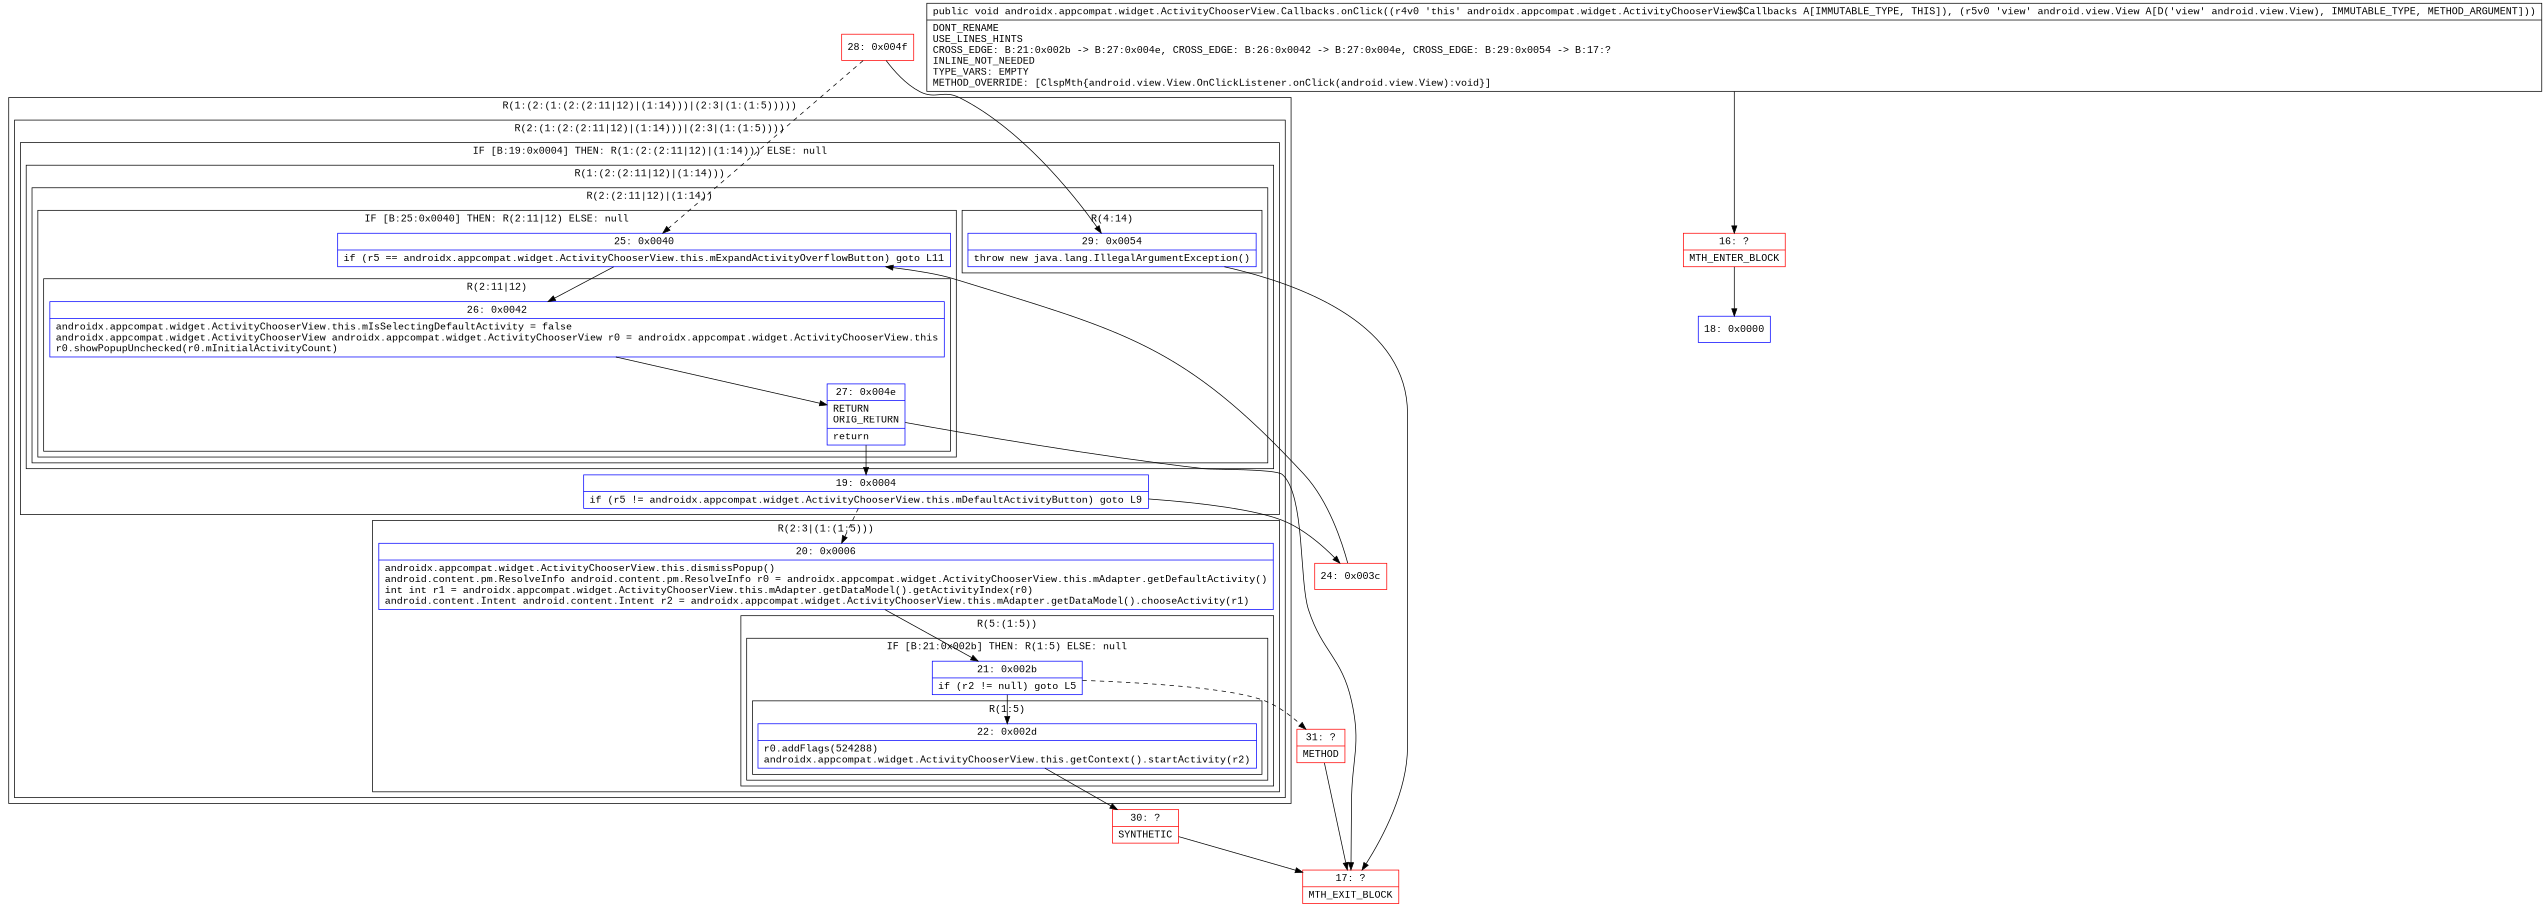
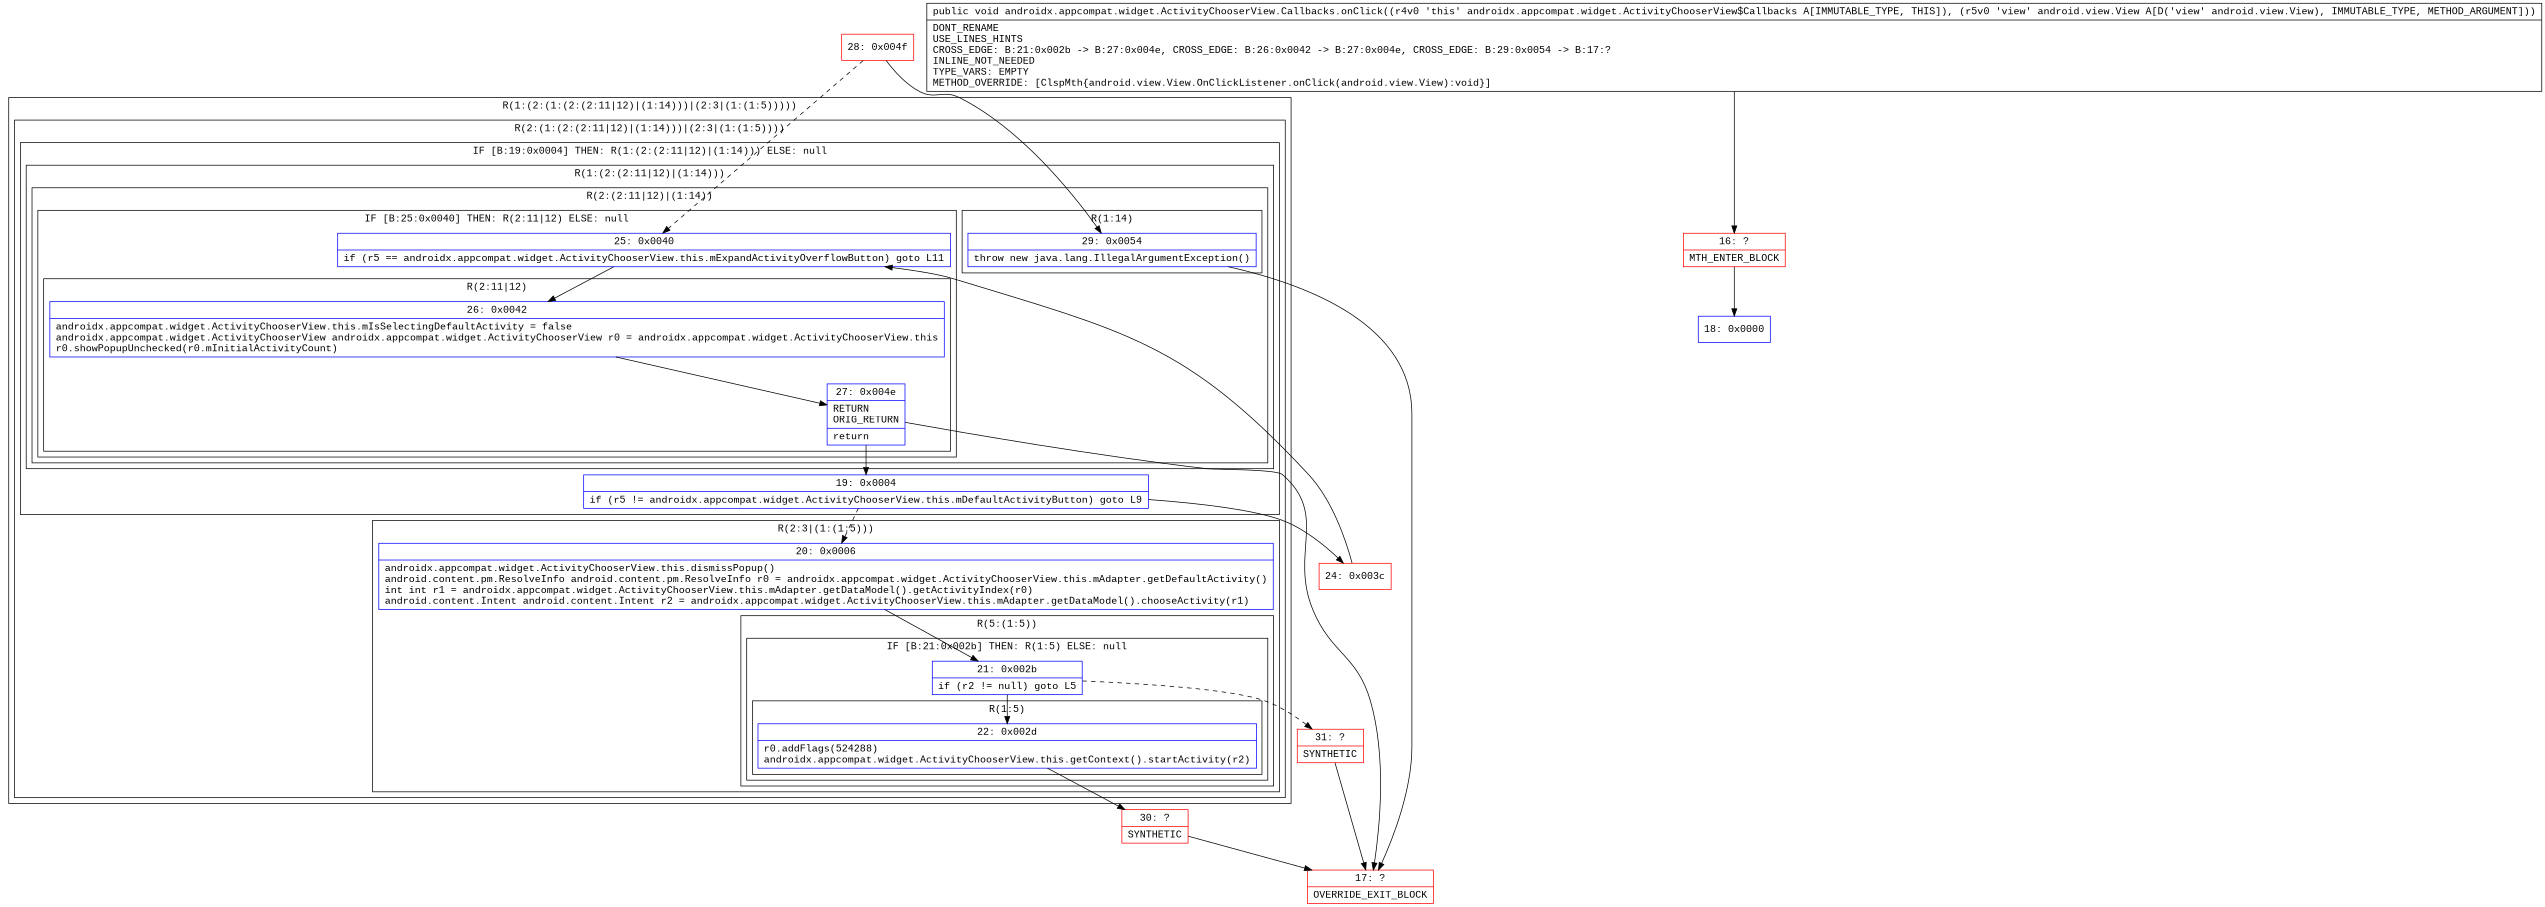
(1112, 219) -> (1112, 219)
(1321, 754) -> (1330, 754)
(1351, 895) -> (1370, 895)
